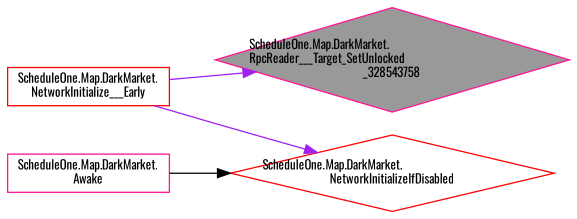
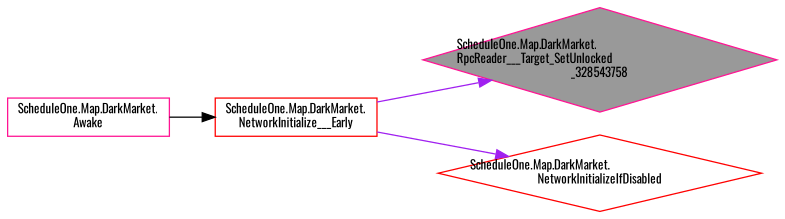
(194, 173) -> (186, 117)
